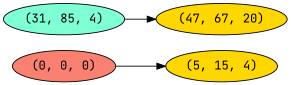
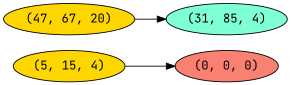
(136, 19) -> (146, 19)
(136, 66) -> (146, 66)
